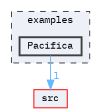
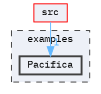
(51, 69) -> (51, 37)
